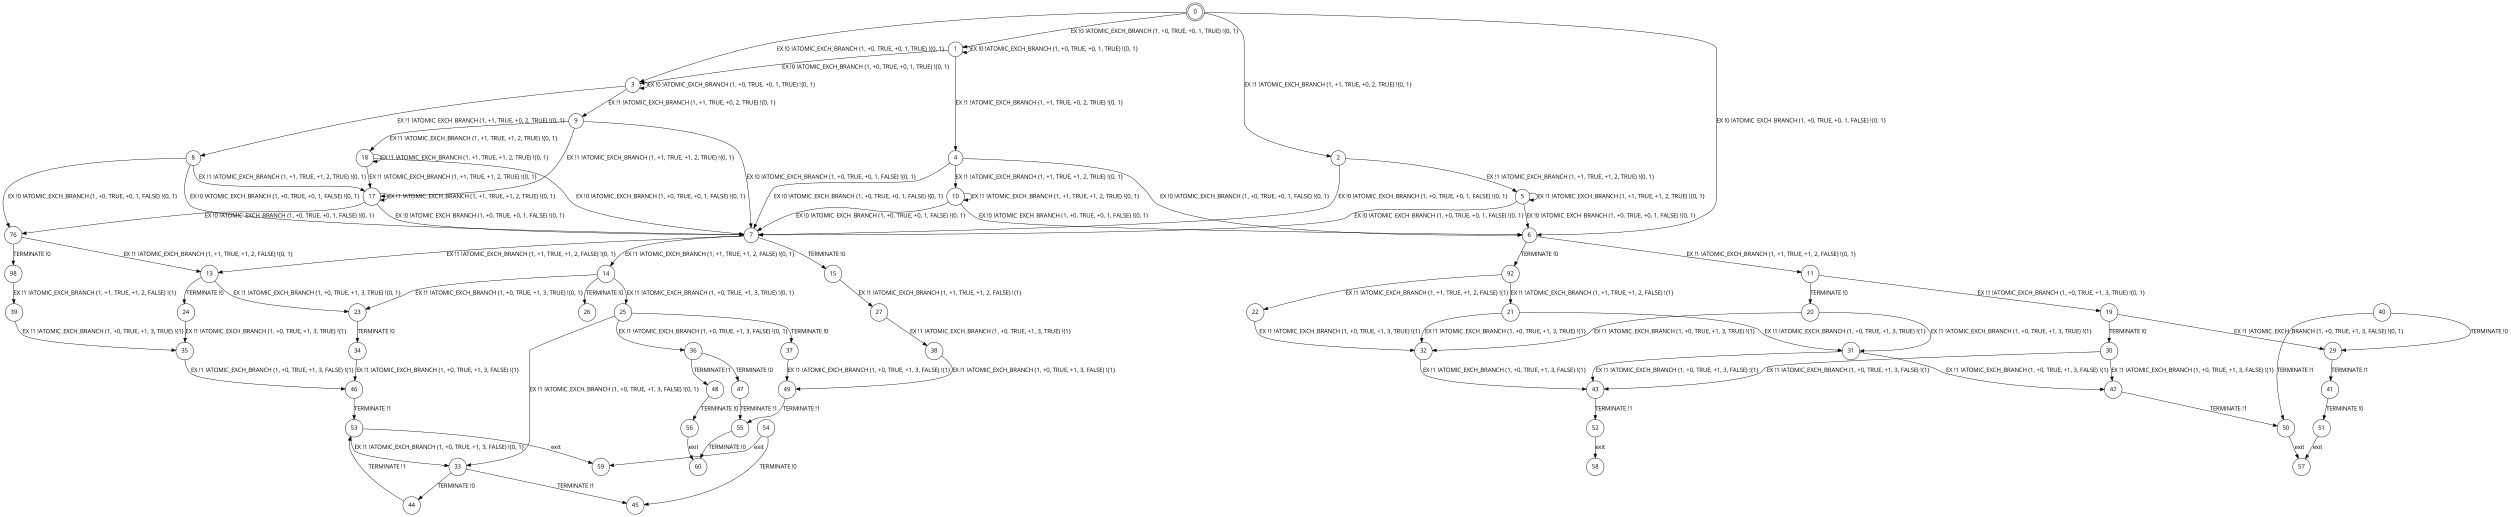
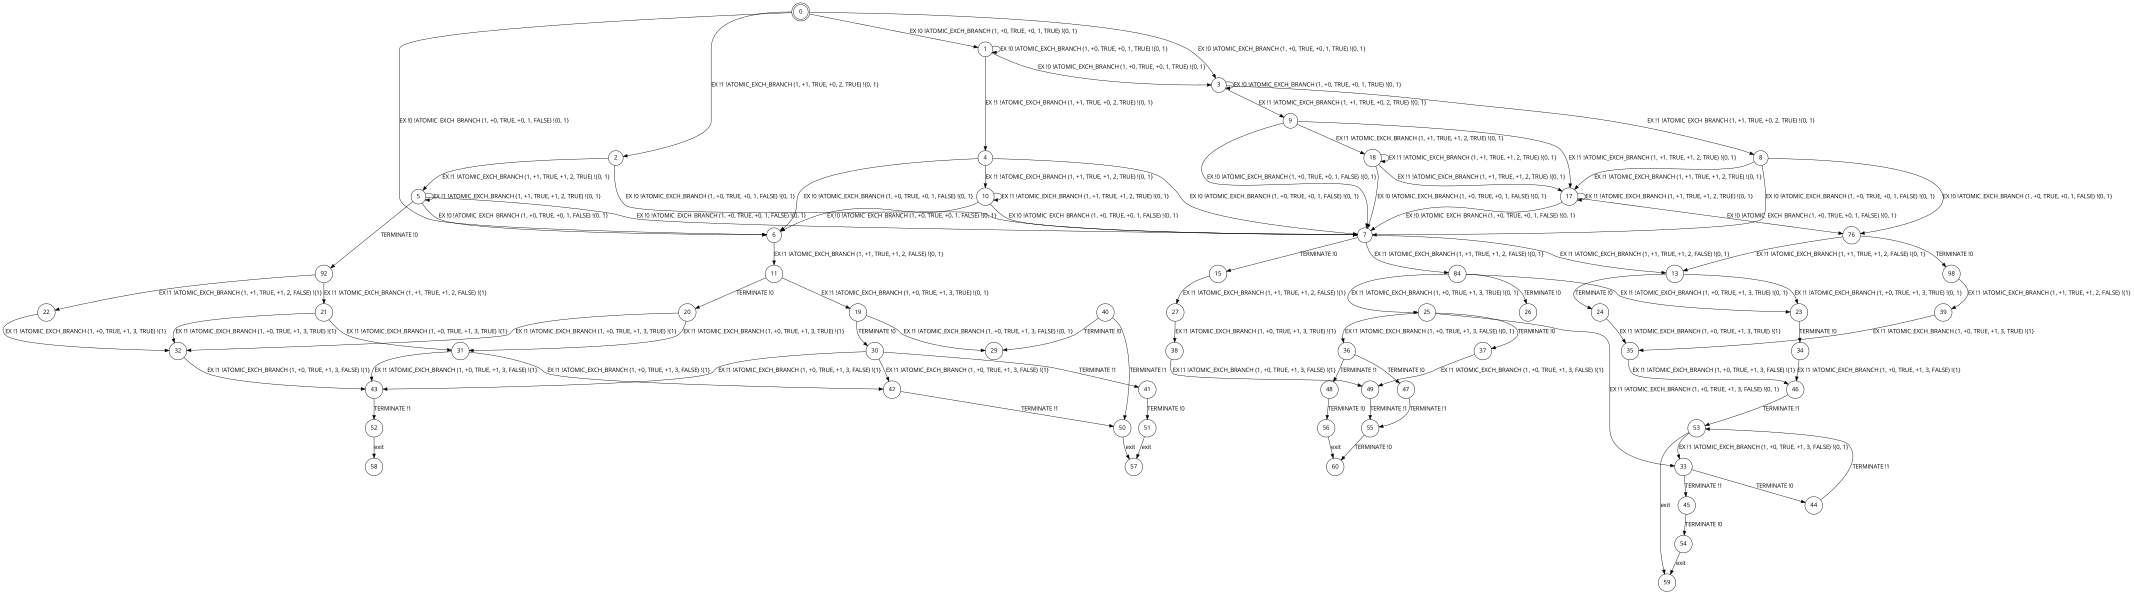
(1521, 252) -> (373, 234)
(606, 274) -> (1457, 274)
(2332, 368) -> (1010, 363)
(719, 487) -> (1685, 523)
